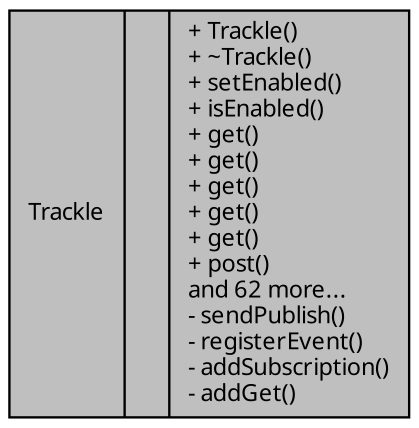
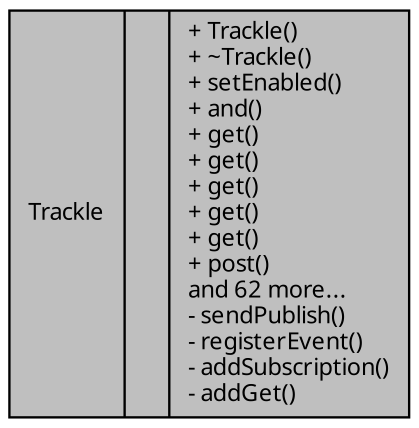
(256, 109) -> (226, 109)
